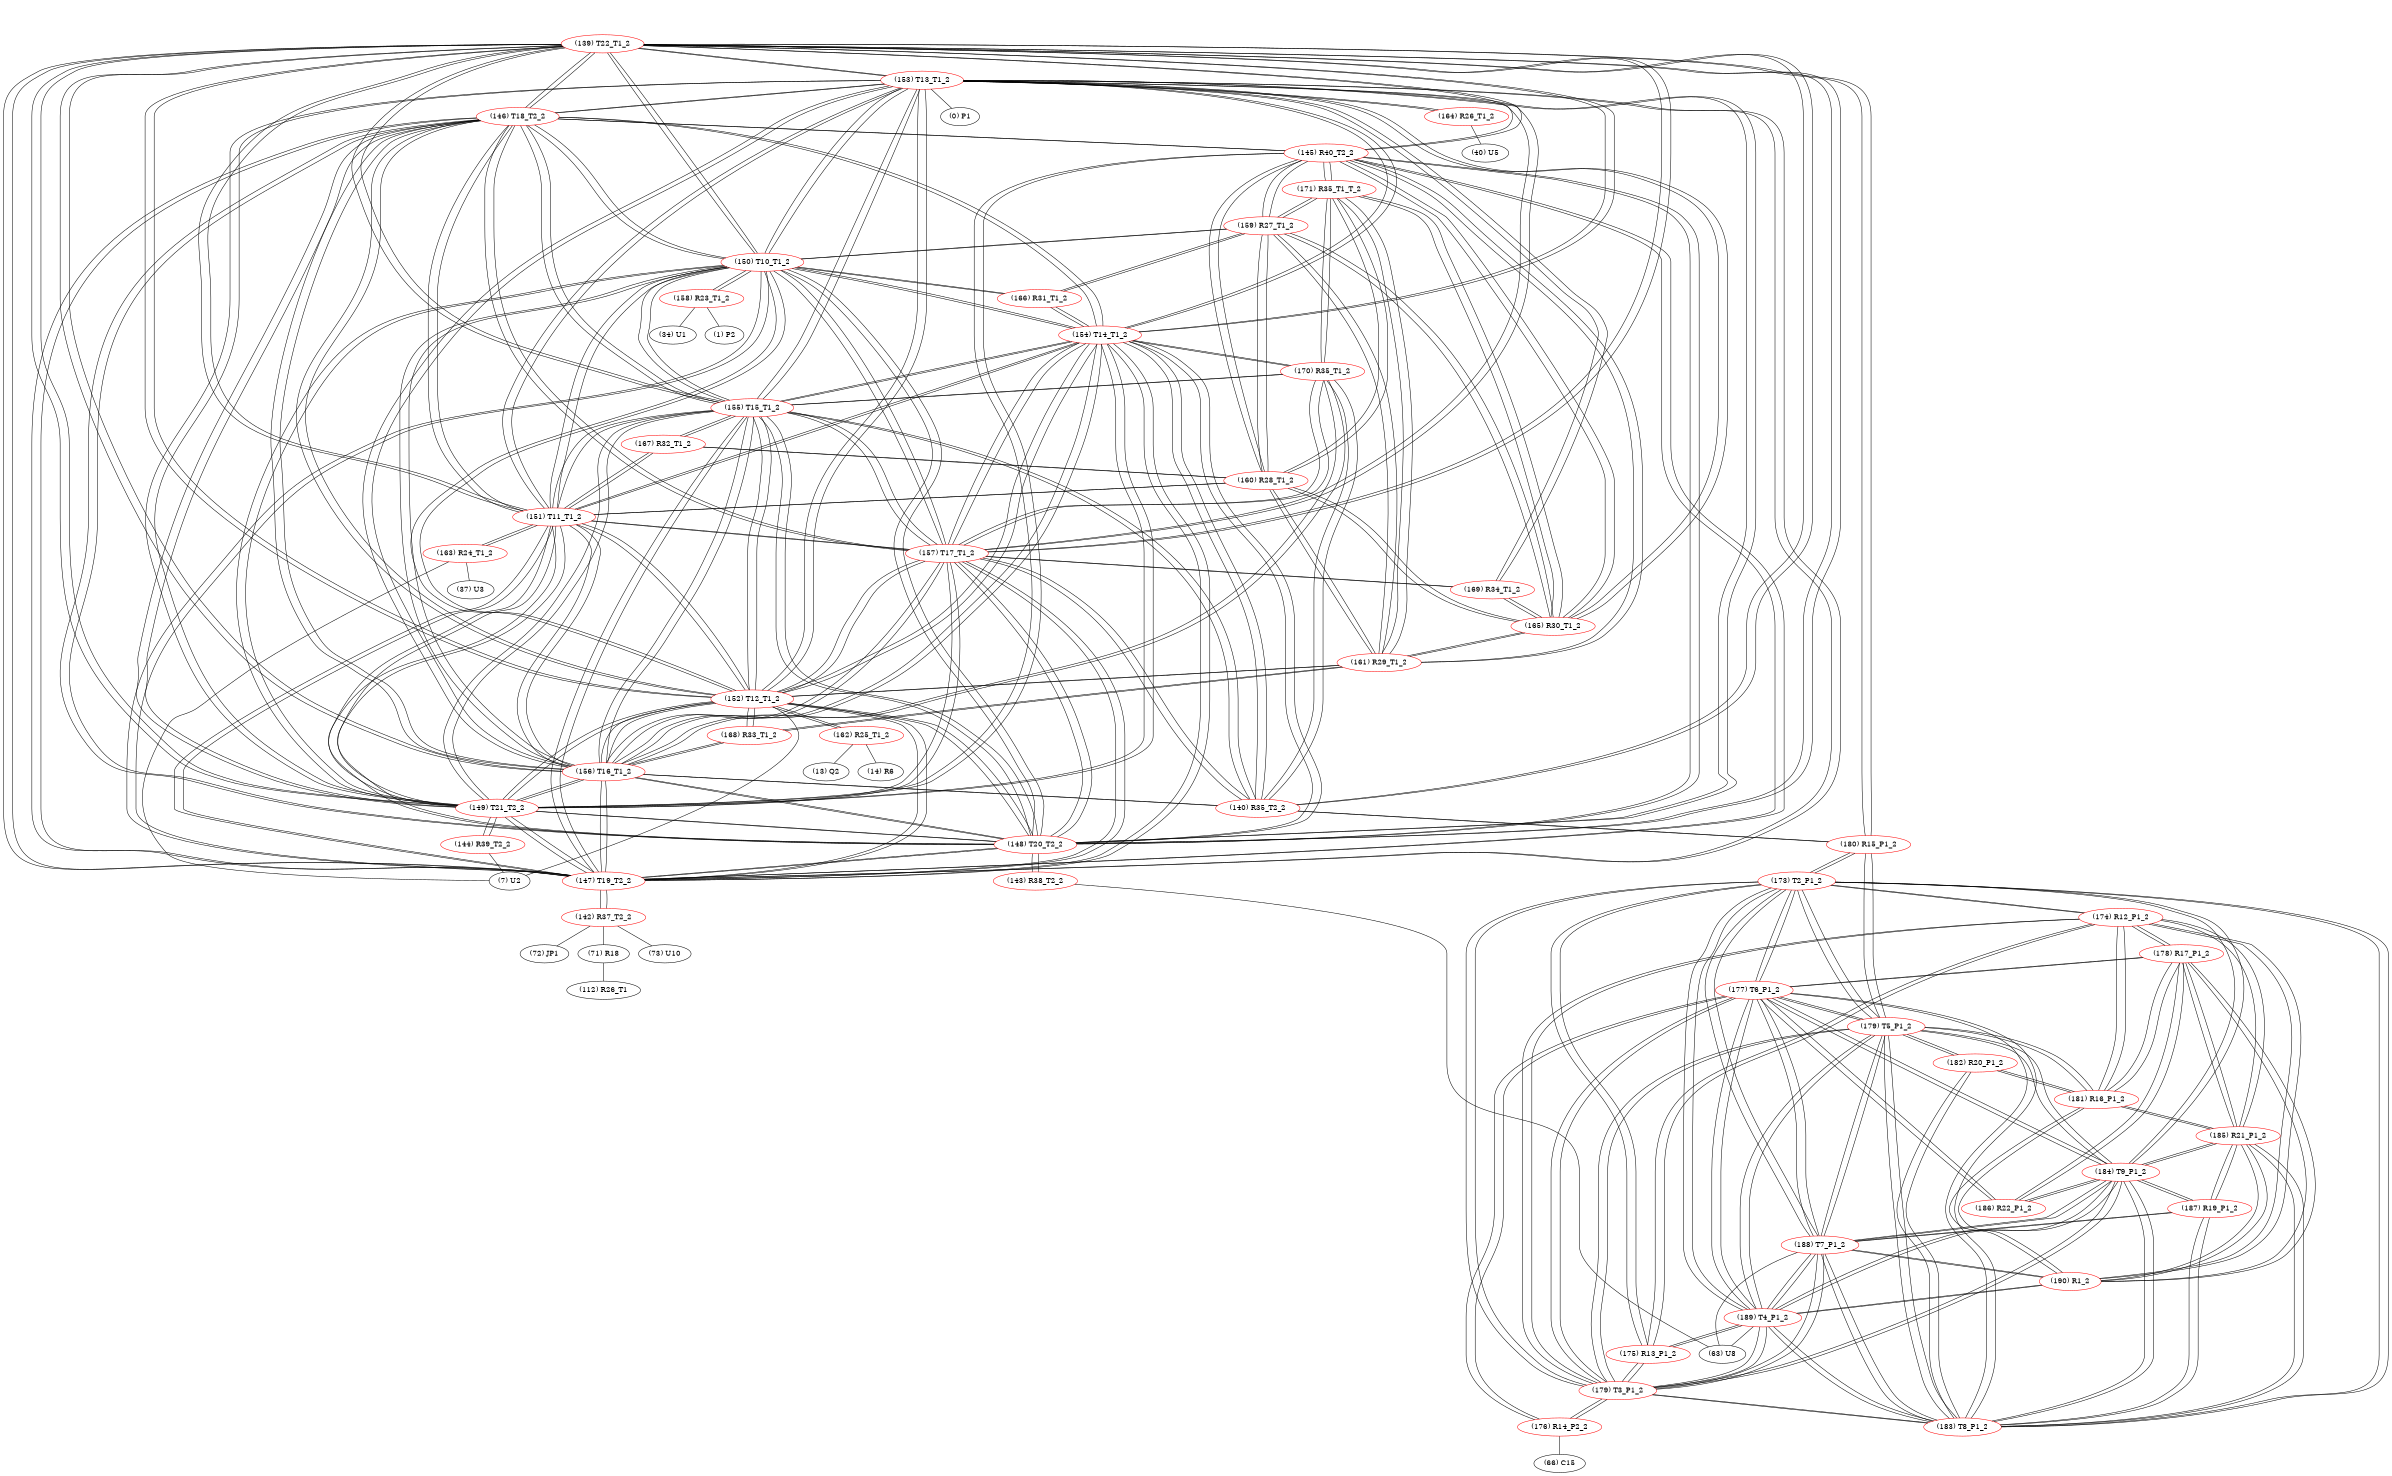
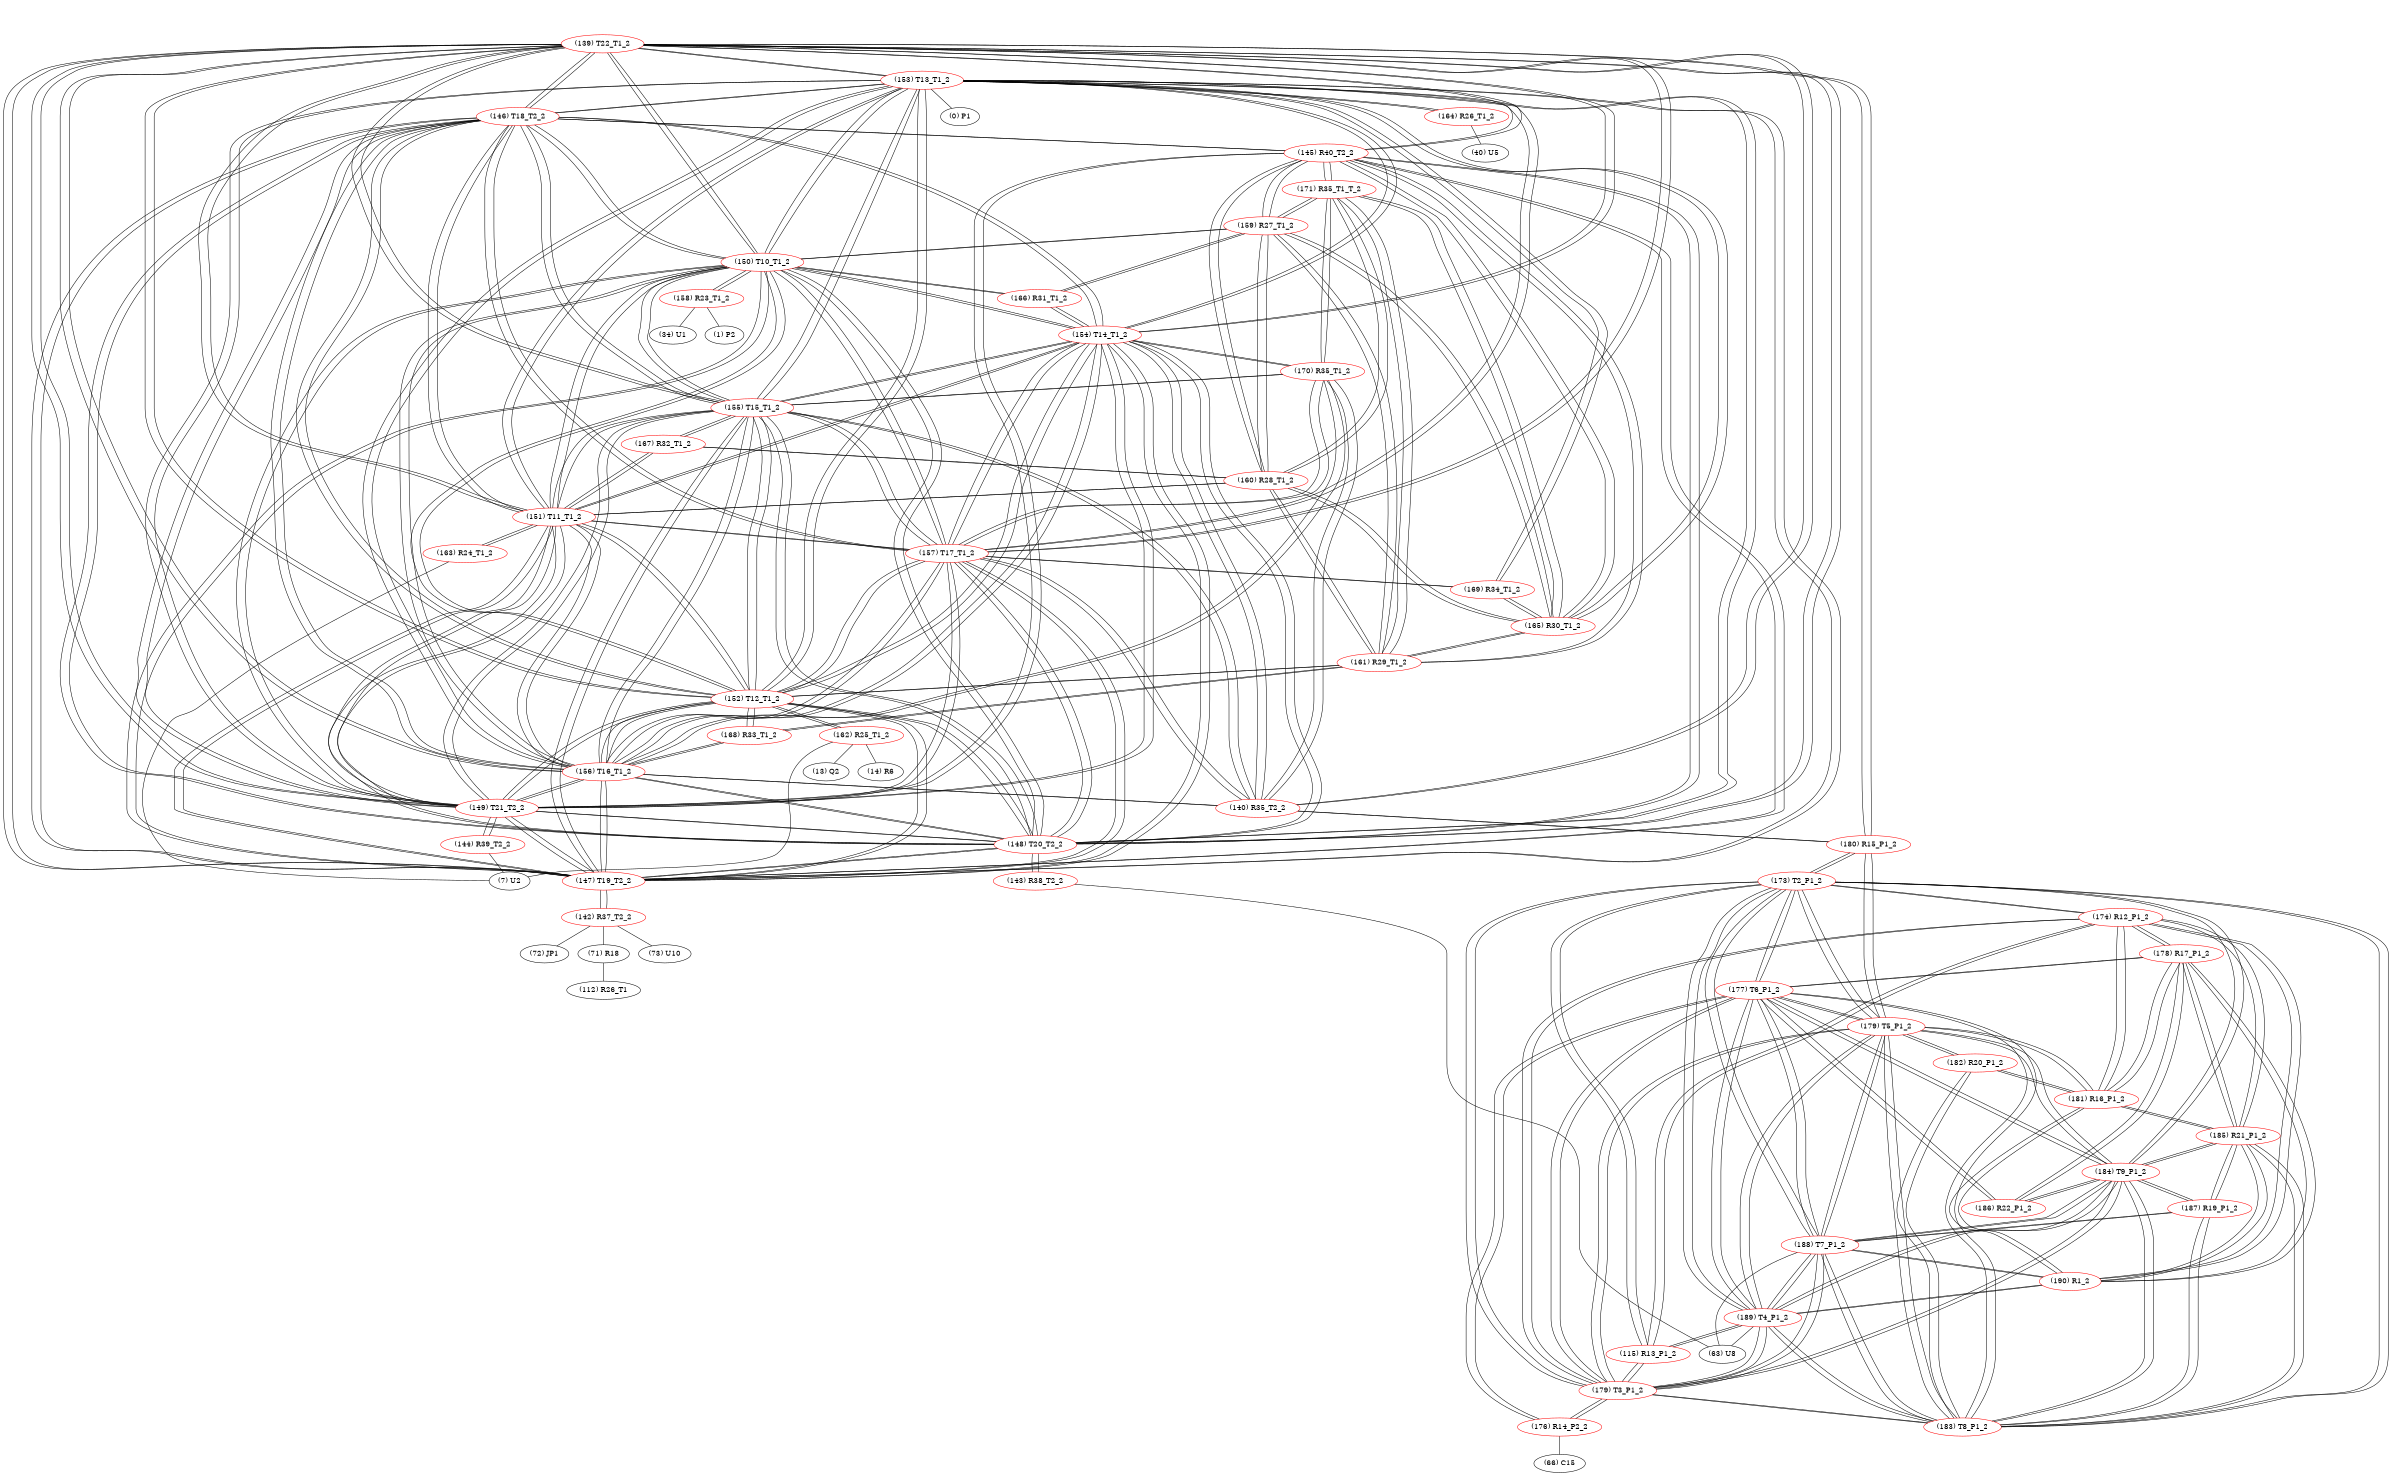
(471, 590) -> none
(690, 813) -> (722, 864)
(1648, 1354) -> (1648, 1354)
